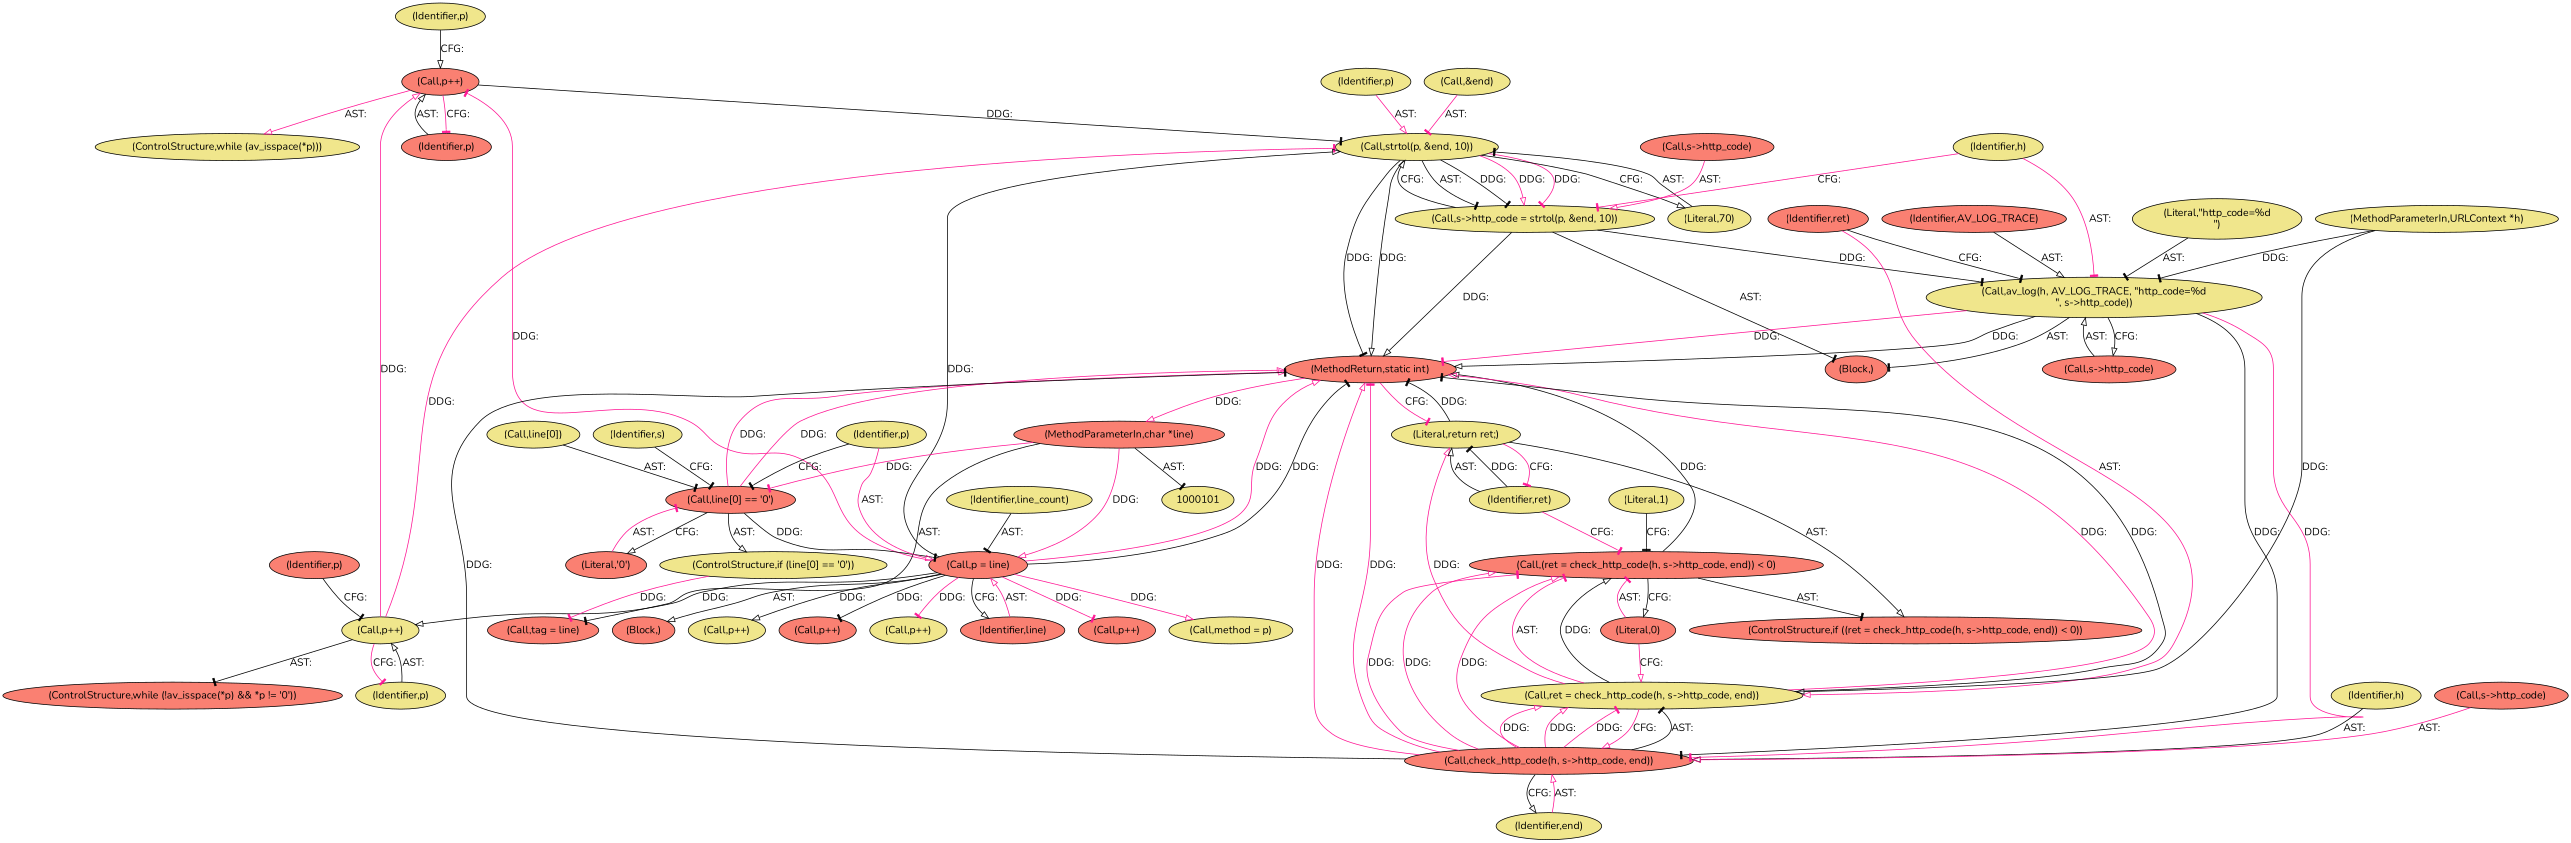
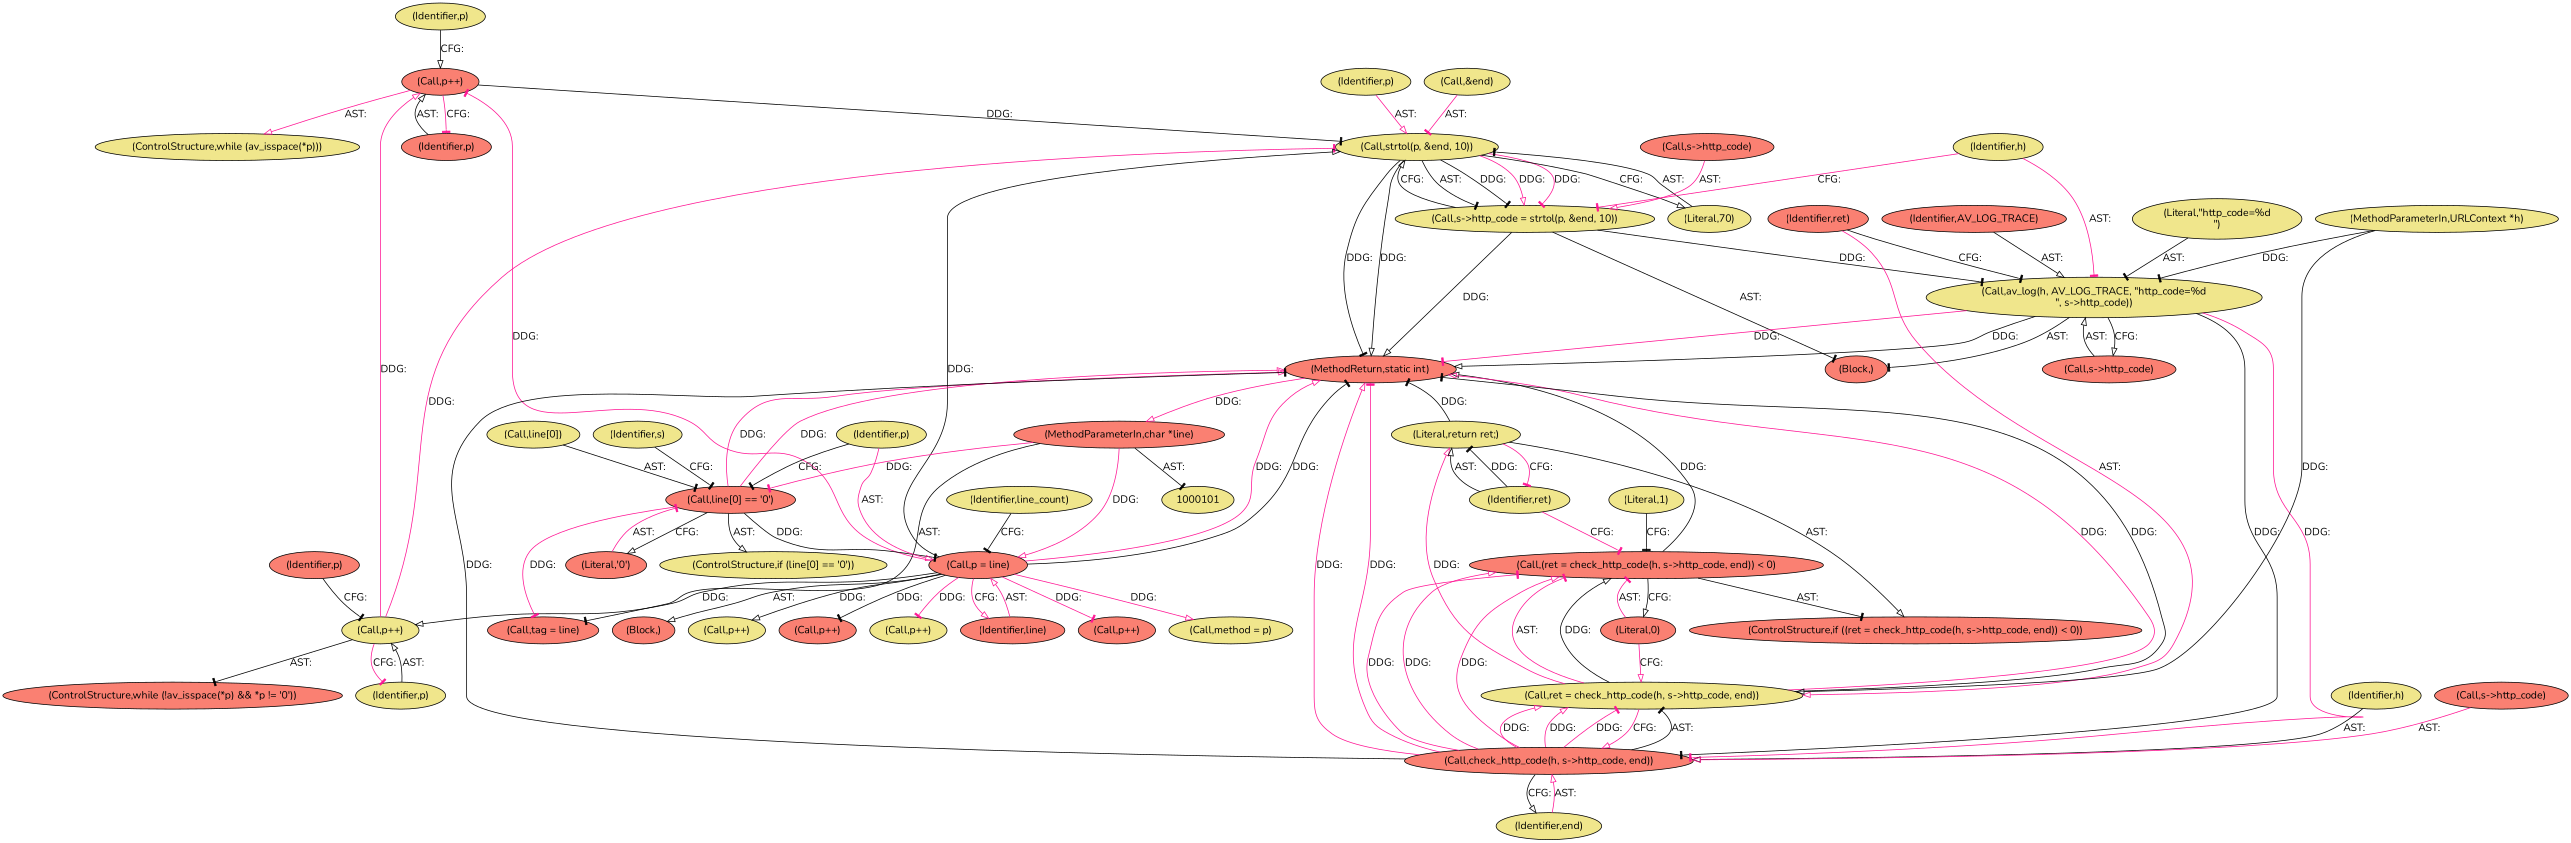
(1401, 404) -> none
(1014, 532) -> (1014, 532)
(639, 592) -> (568, 530)
(972, 598) -> (972, 598)
